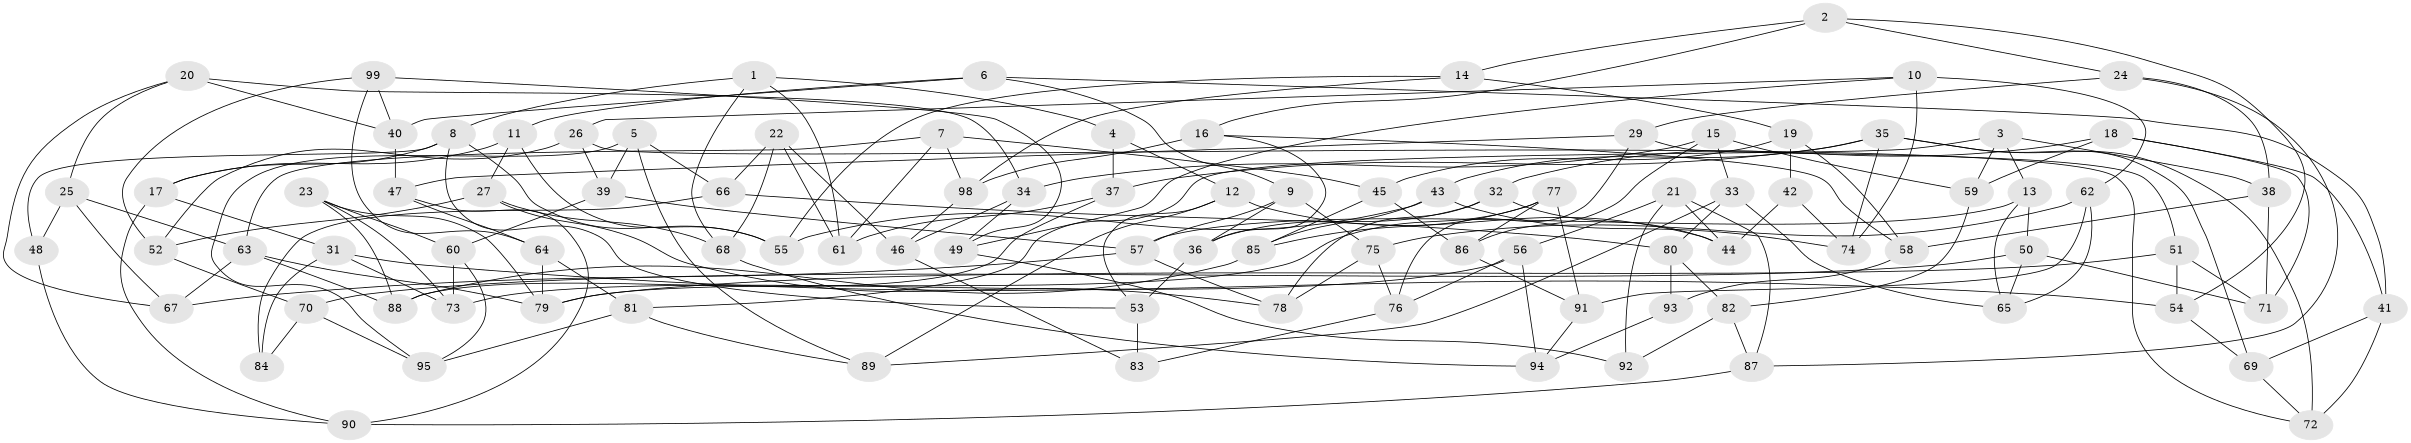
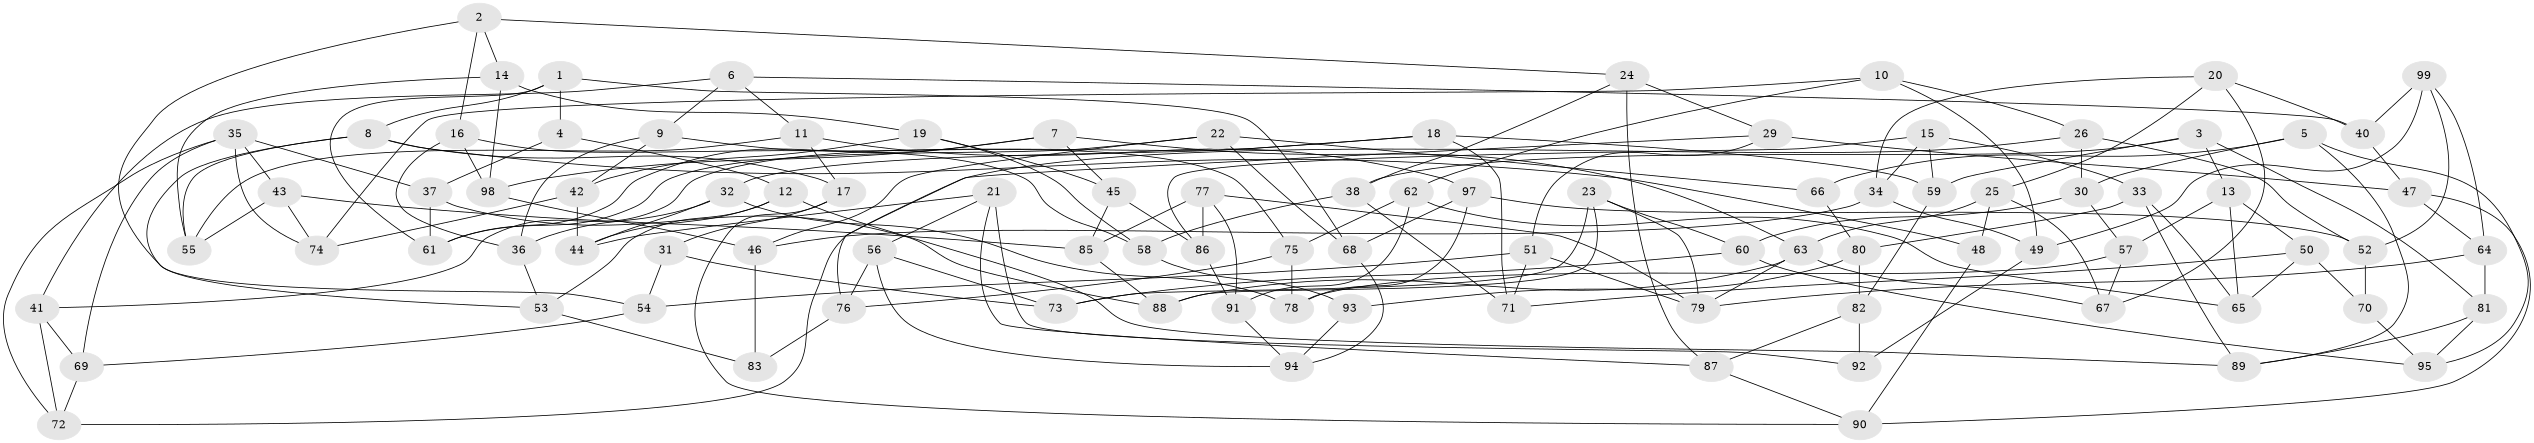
(484, 192) -> (1470, 192)
(604, 192) -> (2082, 192)
(1208, 223) -> (622, 162)
(262, 367) -> none
